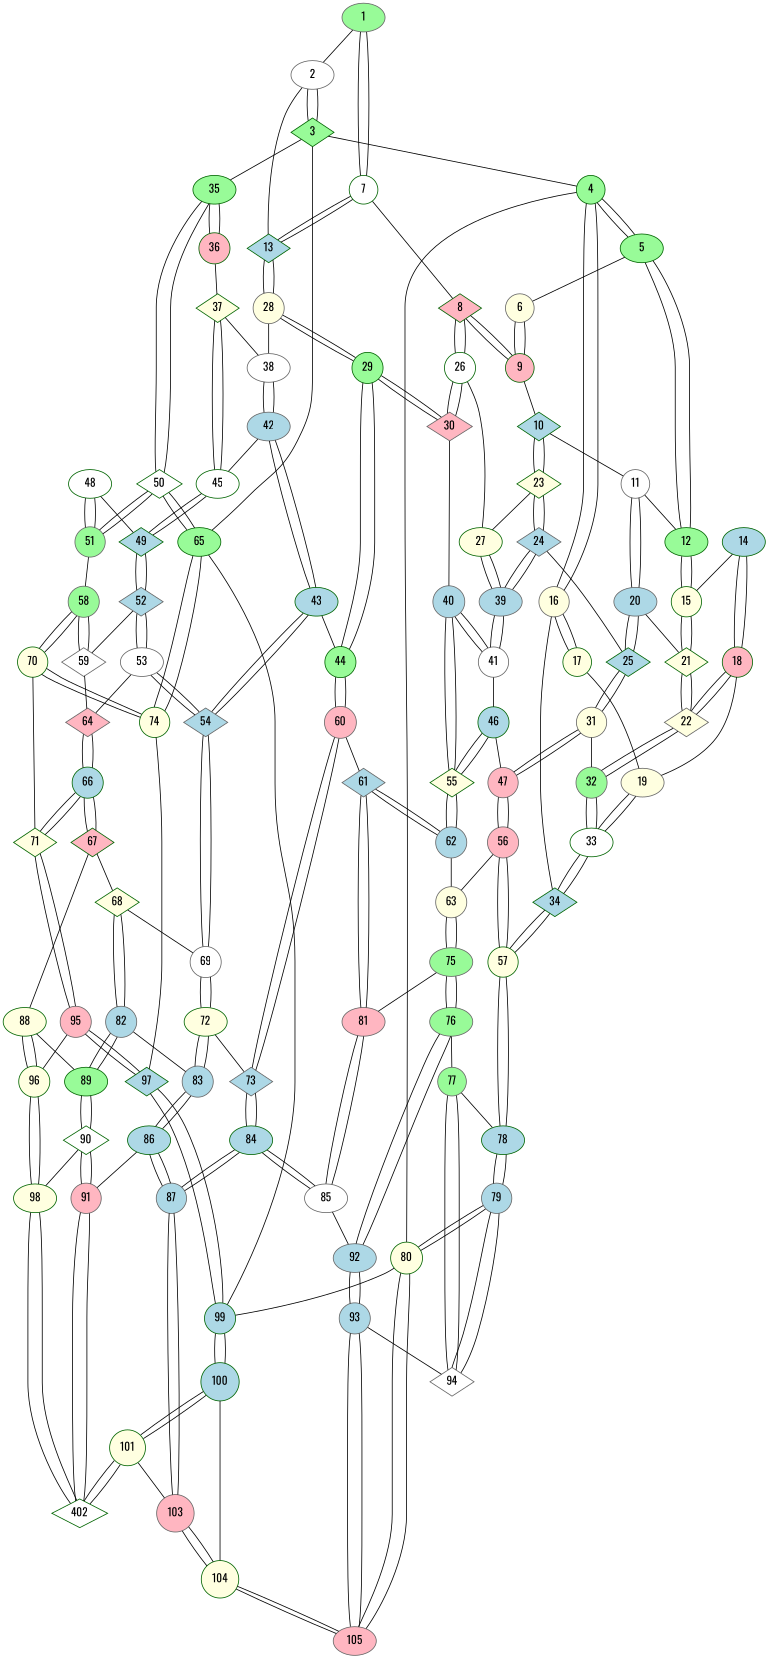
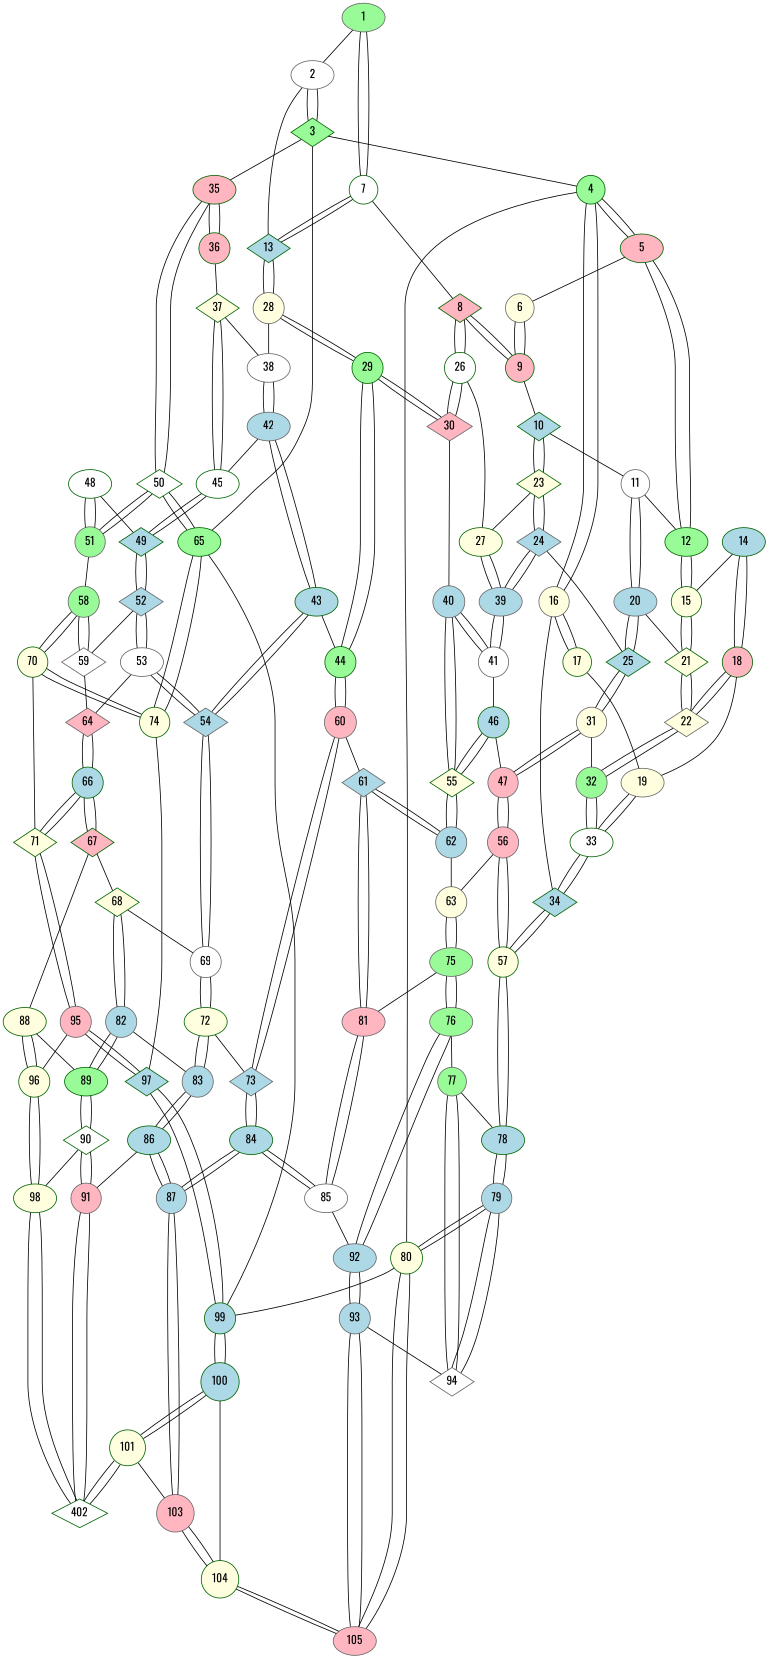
(214, 190) -> (214, 190)
(642, 248) -> (642, 248)
